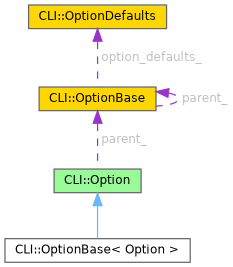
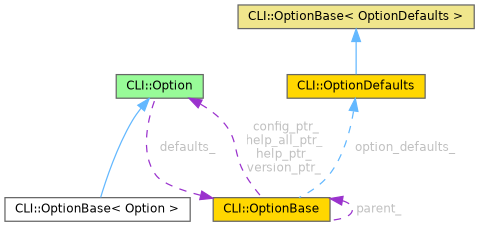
none -> (356, 17)
(98, 64) -> (337, 162)
(122, 140) -> (186, 148)
none -> (235, 147)
